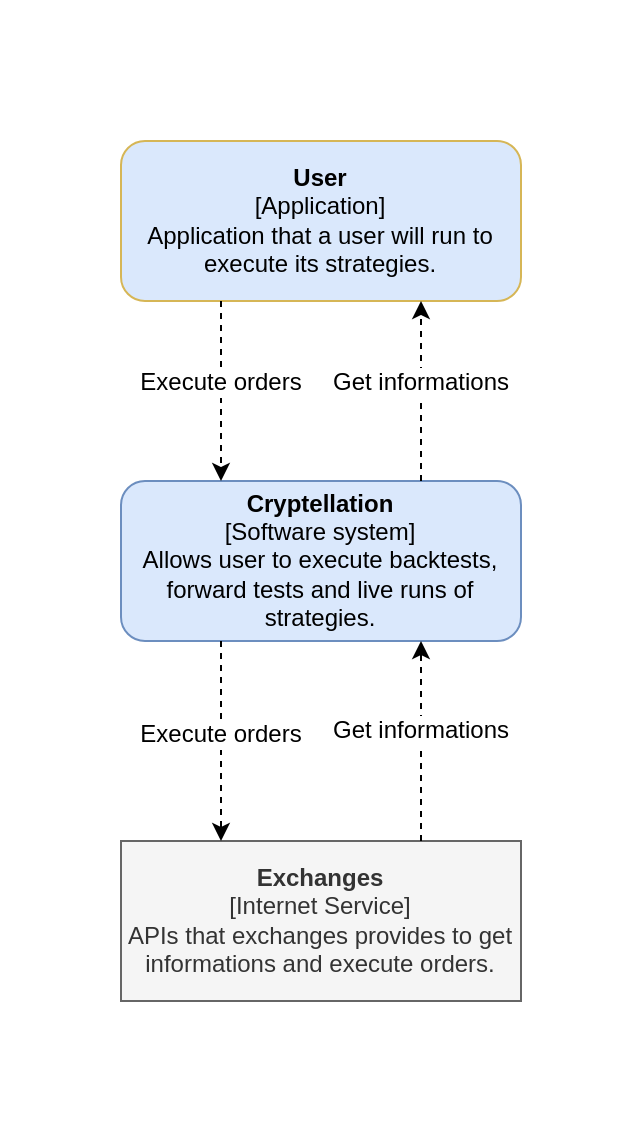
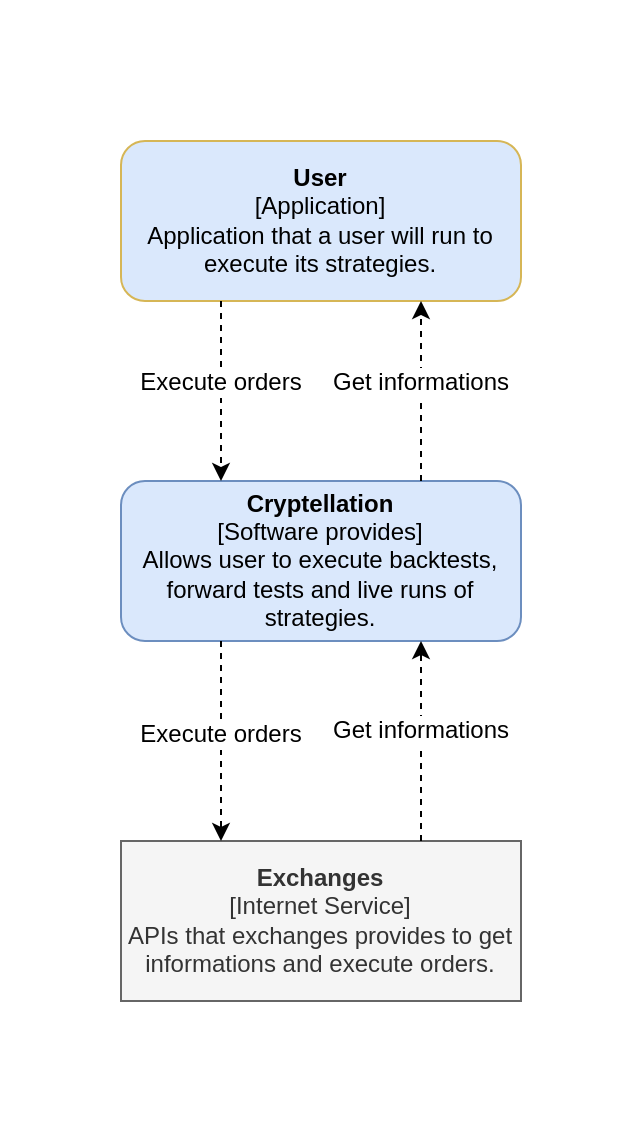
(321, 561) -> (321, 561)
